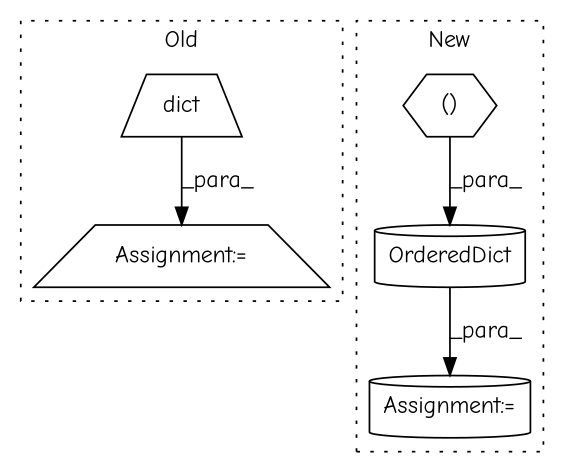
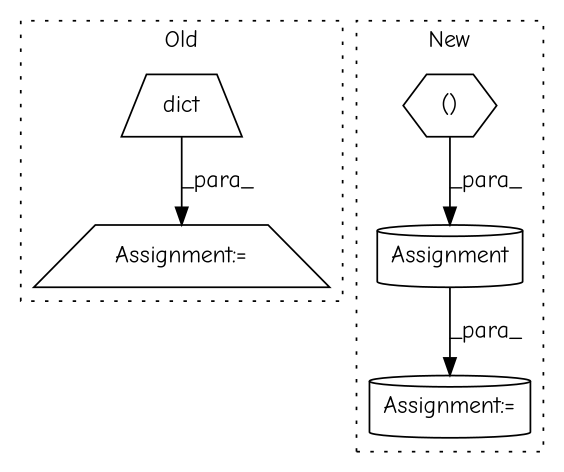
(450, 256) -> (450, 256)
